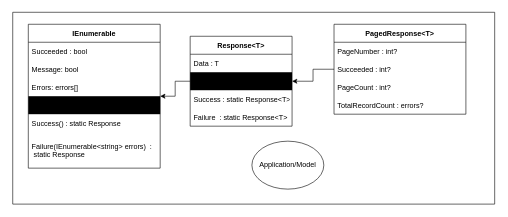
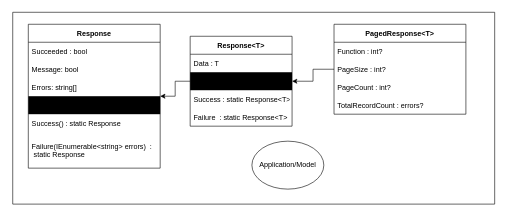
(94, 34) -> (94, 34)
(368, 52) -> (363, 52)
(366, 70) -> (363, 70)
(62, 88) -> (61, 88)
